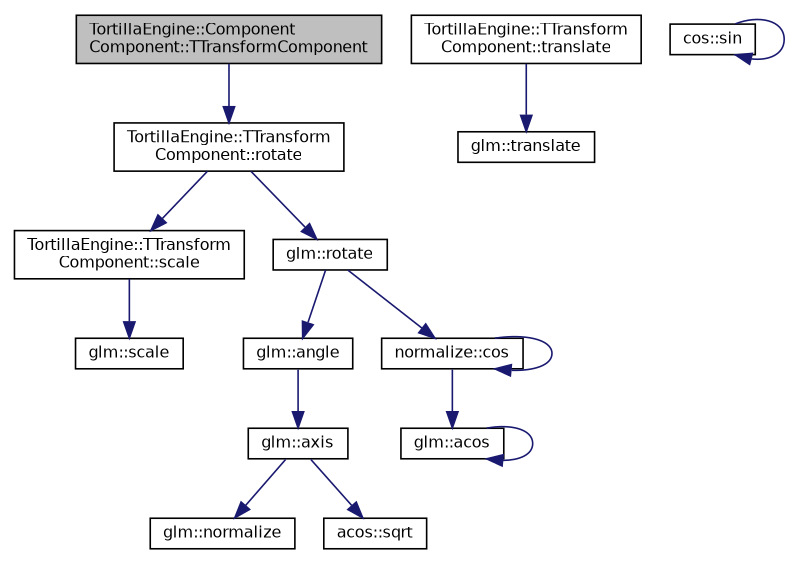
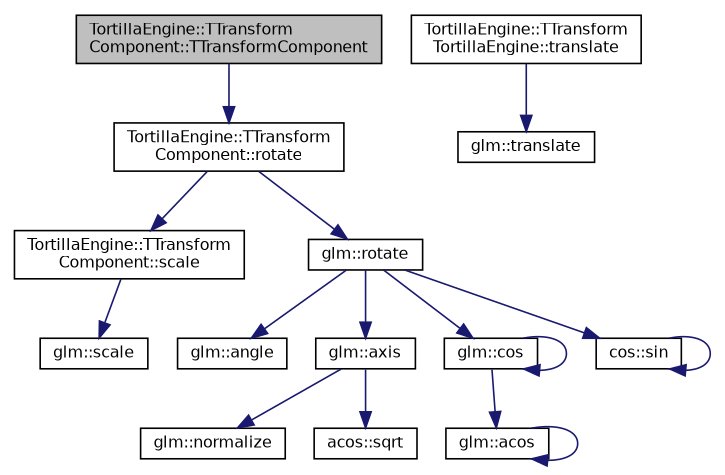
(229, 39) -> (229, 39)
(526, 39) -> (526, 39)
none -> (494, 301)
(452, 354) -> (491, 354)
(298, 390) -> (366, 296)
